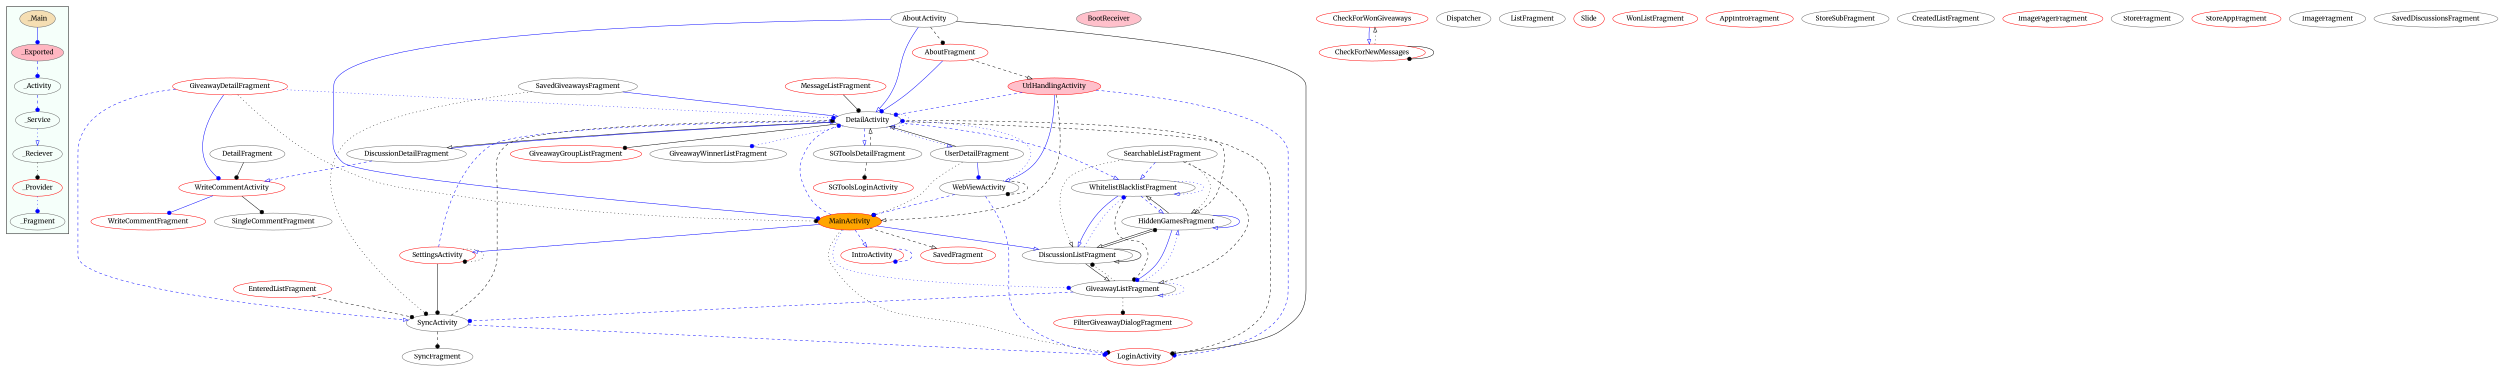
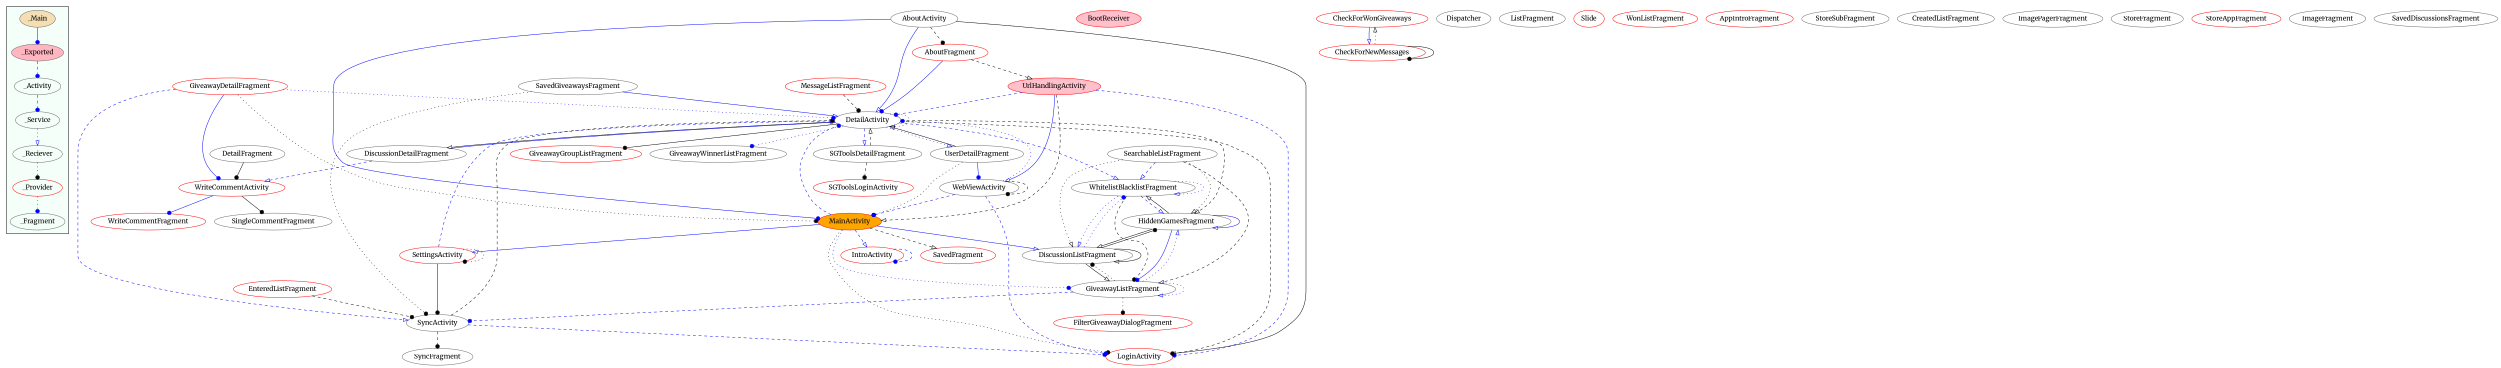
(1109, 19) -> (1109, 19)
(2053, 19) -> (2053, 19)
(850, 102) -> (850, 102)
(1095, 216) -> (1095, 216)
